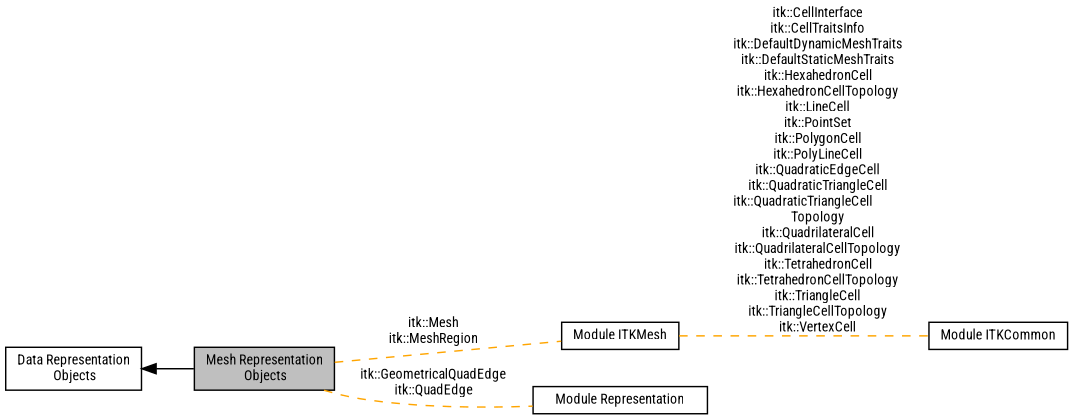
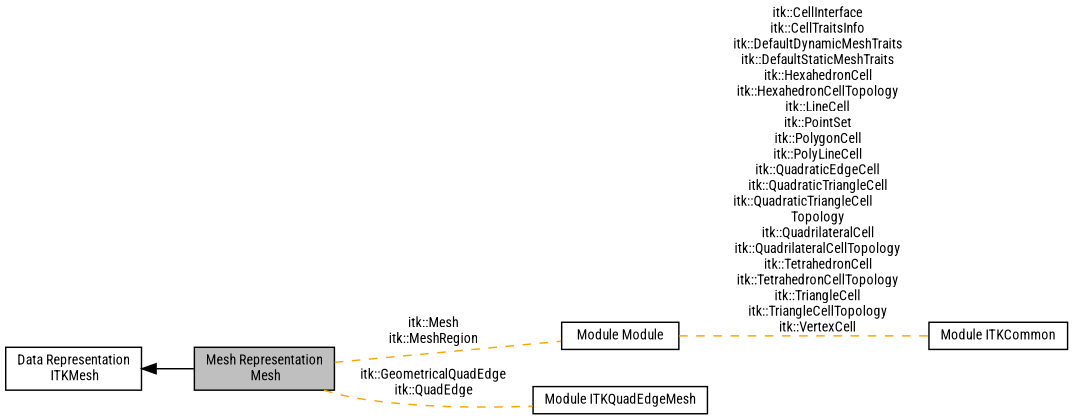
(620, 336) -> (620, 336)
(74, 369) -> (74, 369)
(264, 369) -> (264, 369)
(620, 400) -> (620, 400)
